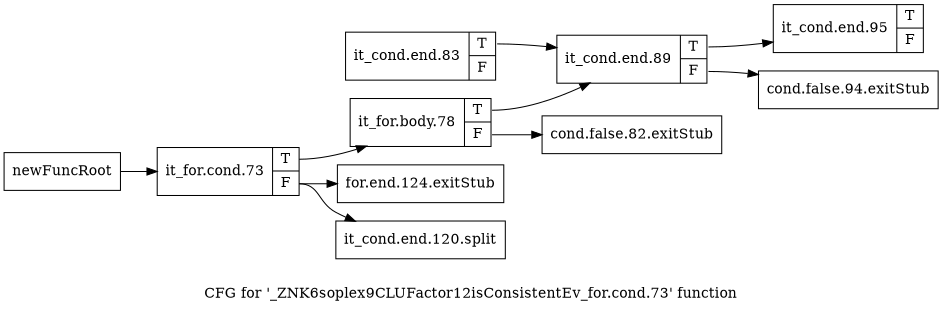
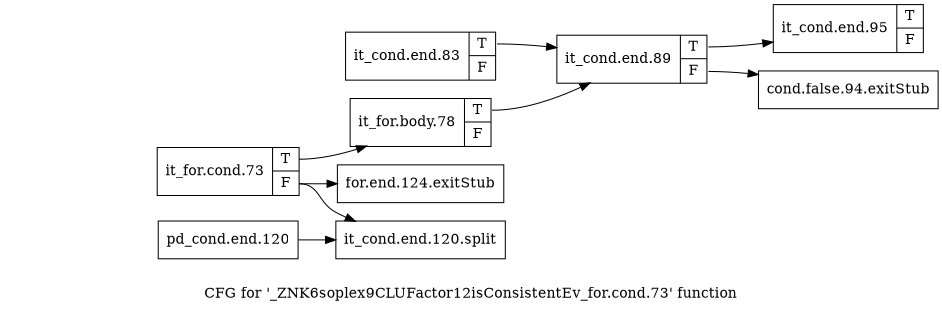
(632, 135) -> none
(62, 172) -> none
none -> (228, 240)
